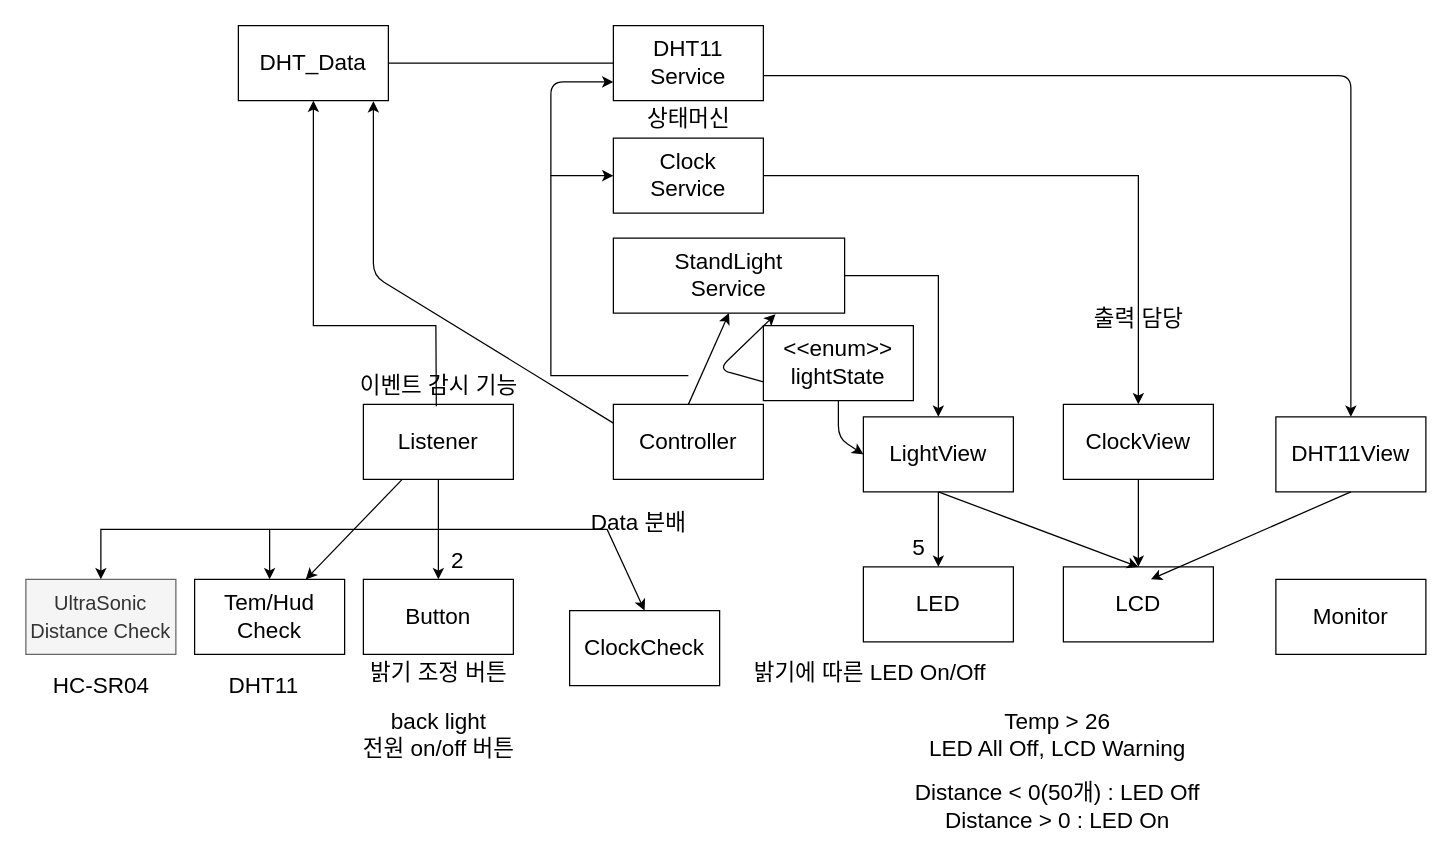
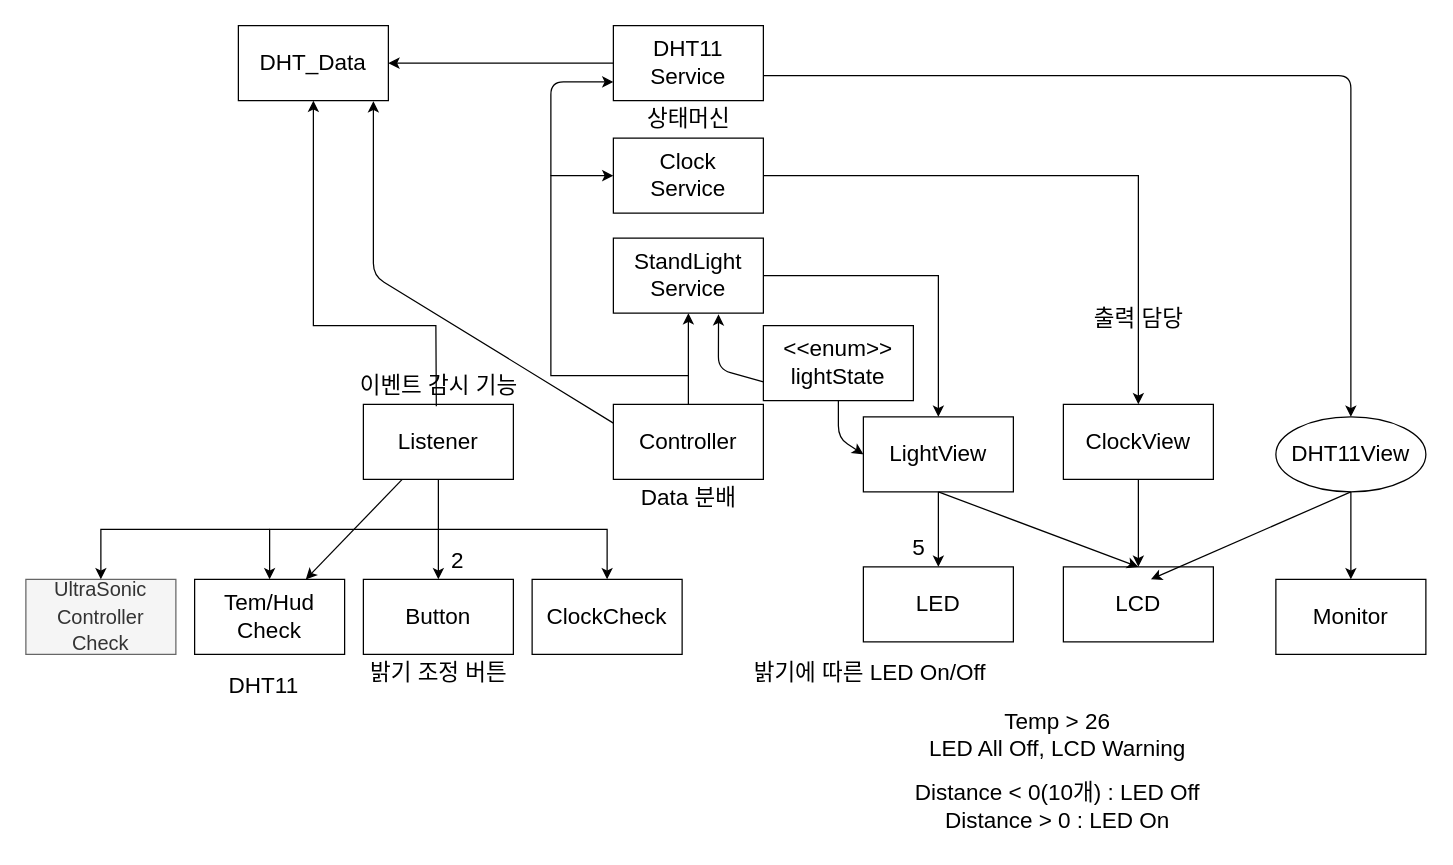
(394, 63) -> (398, 63)
(729, 276) -> (688, 276)
(1351, 454) -> (1351, 454)
(638, 523) -> (688, 498)
none -> (1351, 532)
(101, 617) -> (101, 617)
(644, 648) -> (607, 617)
(101, 686) -> none
(438, 736) -> none
(1058, 807) -> (1058, 807)
